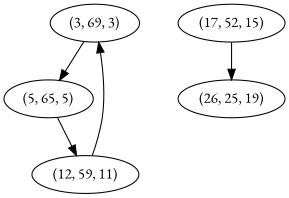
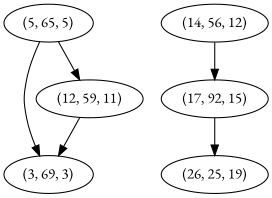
none -> (215, 23)
(232, 23) -> (215, 99)
(75, 57) -> (24, 94)
